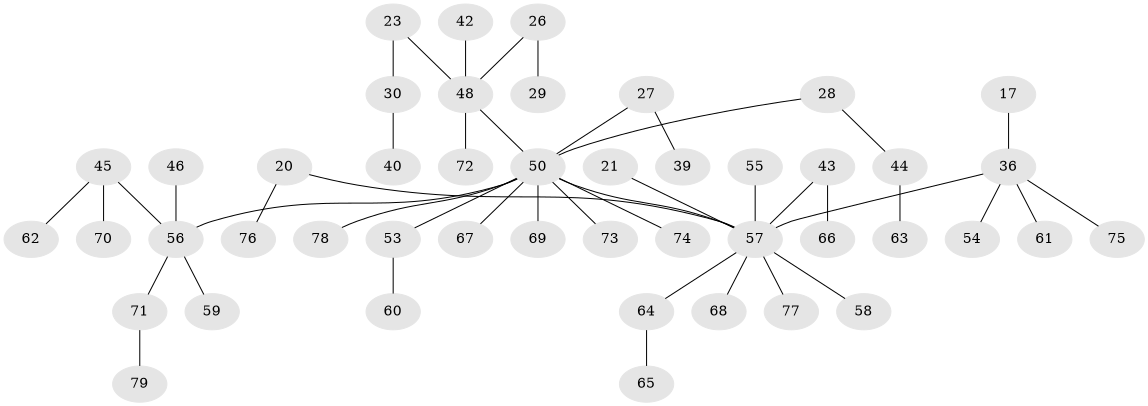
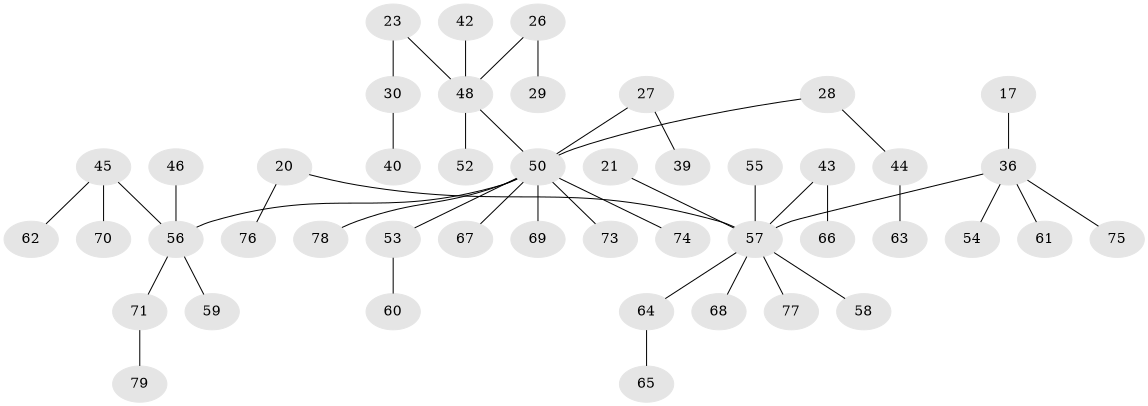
(466, 167) -> (466, 167)
(647, 203) -> none
